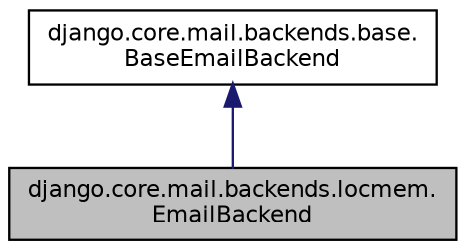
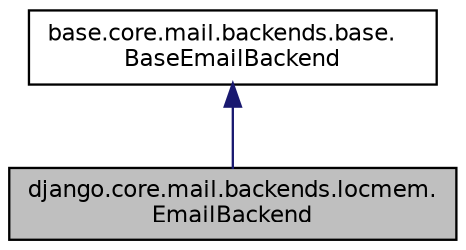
(233, 47) -> (233, 47)
